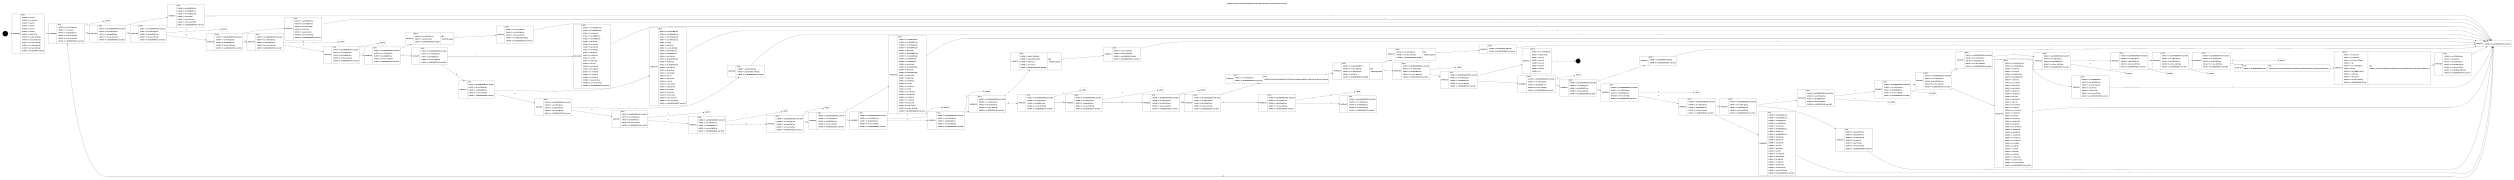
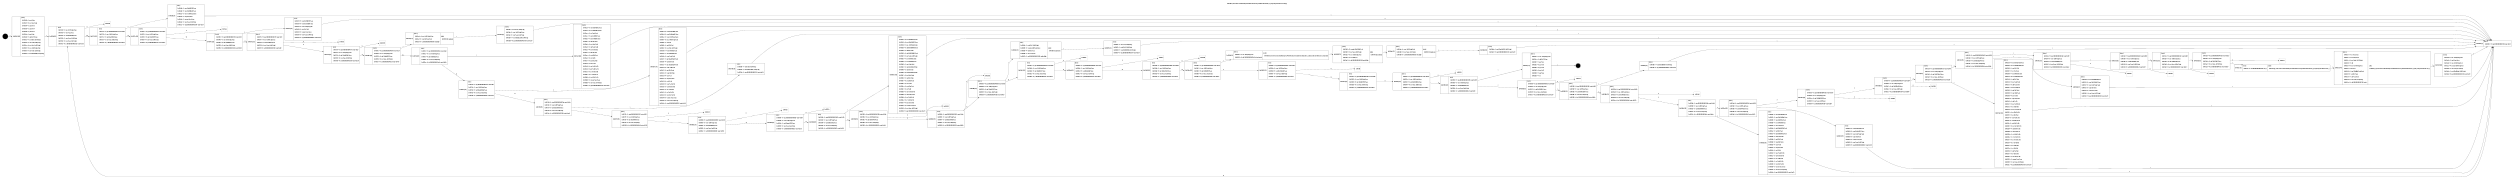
(1387, 71) -> (1384, 82)
